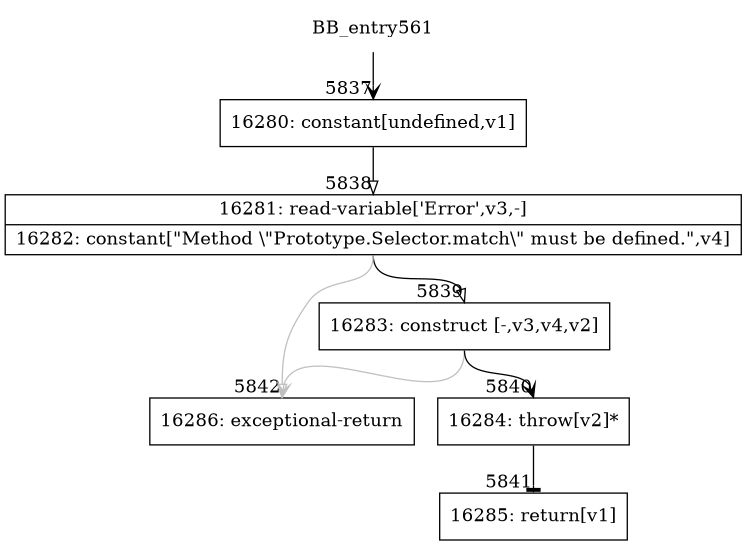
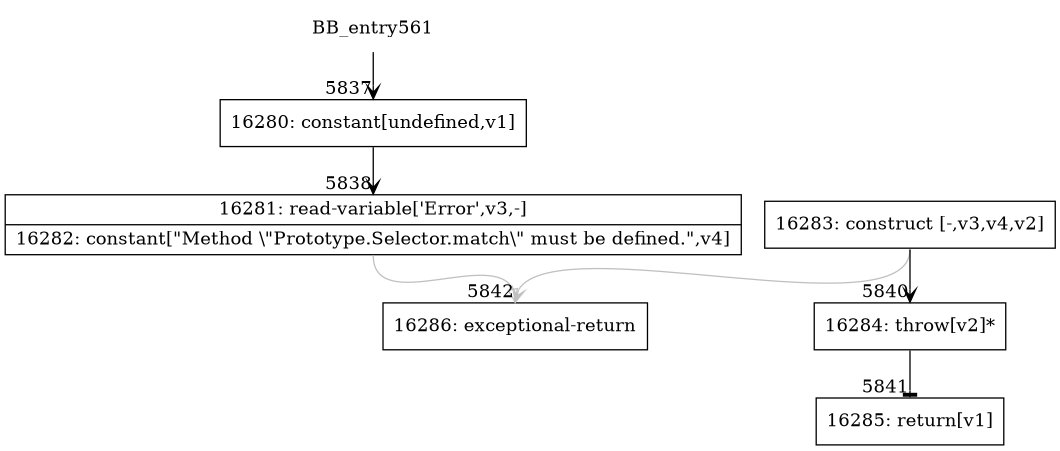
(373, 164) -> (373, 164)
(412, 279) -> none
